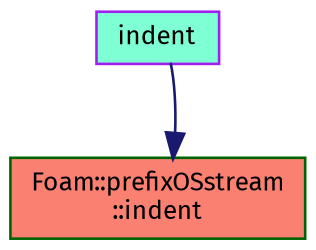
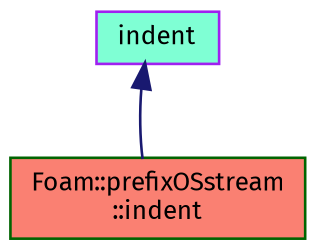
(175, 97) -> (140, 124)
